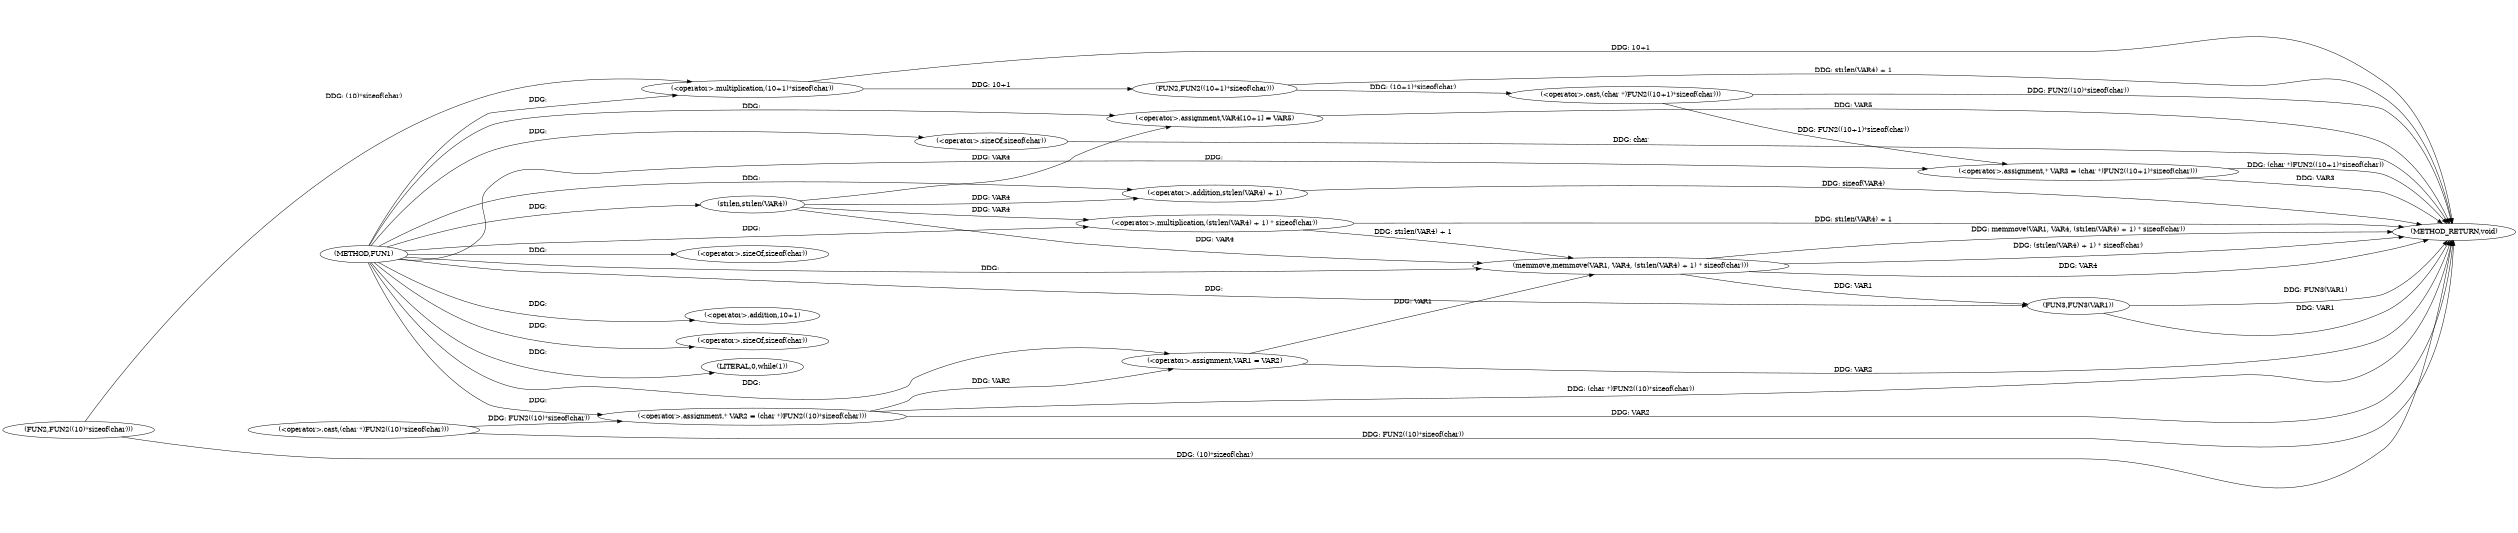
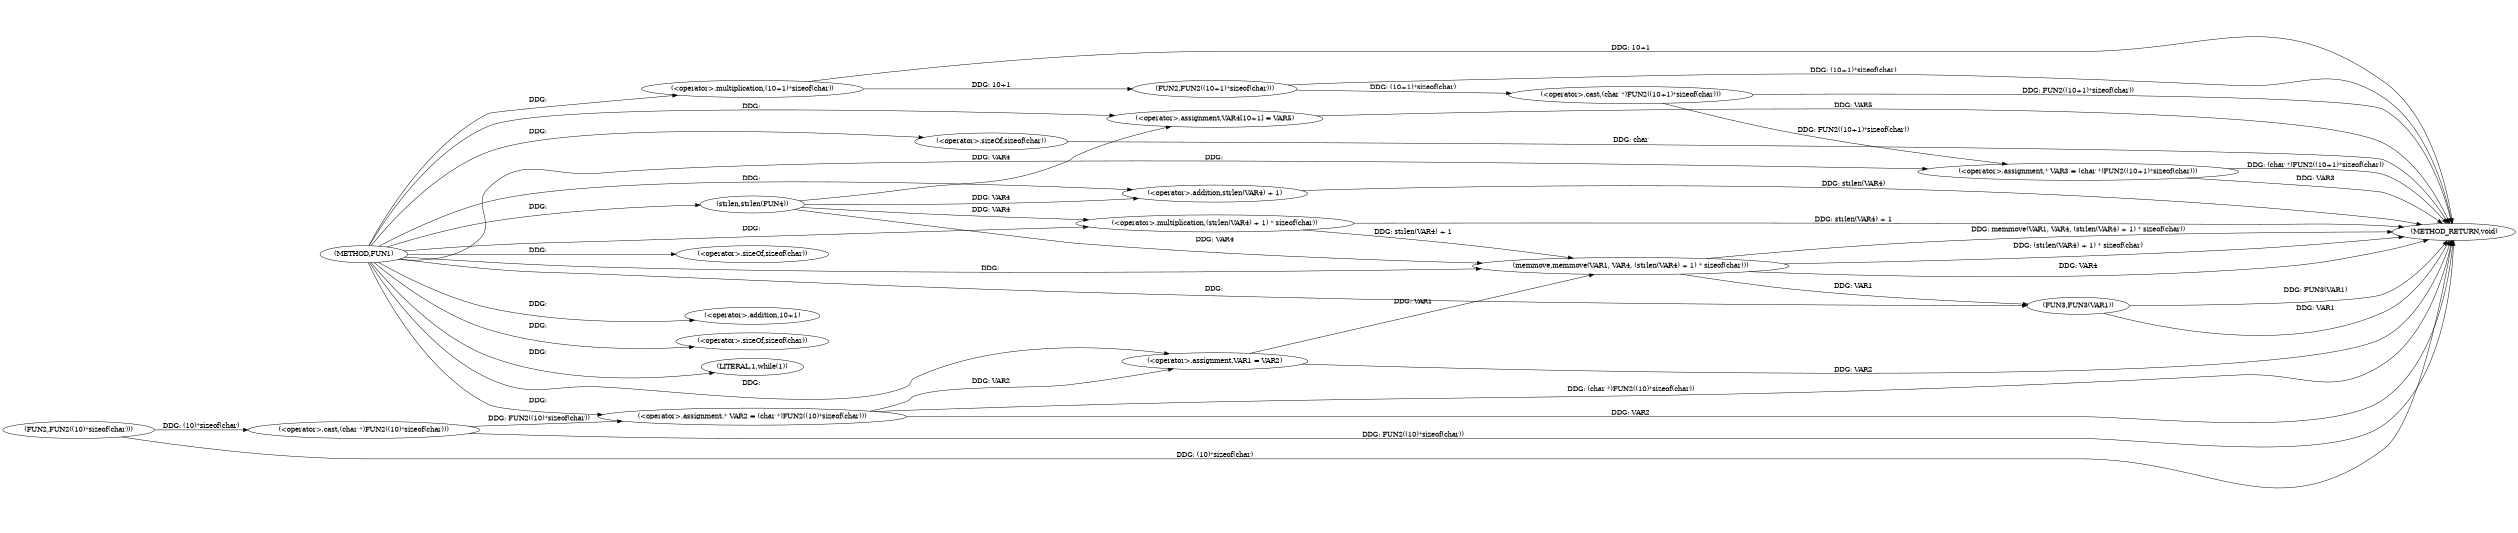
(1853, 71) -> (1853, 71)
(2078, 91) -> (2078, 91)
(342, 167) -> (199, 430)
(1853, 184) -> (1853, 184)
(752, 204) -> (752, 204)
(752, 367) -> (752, 367)
